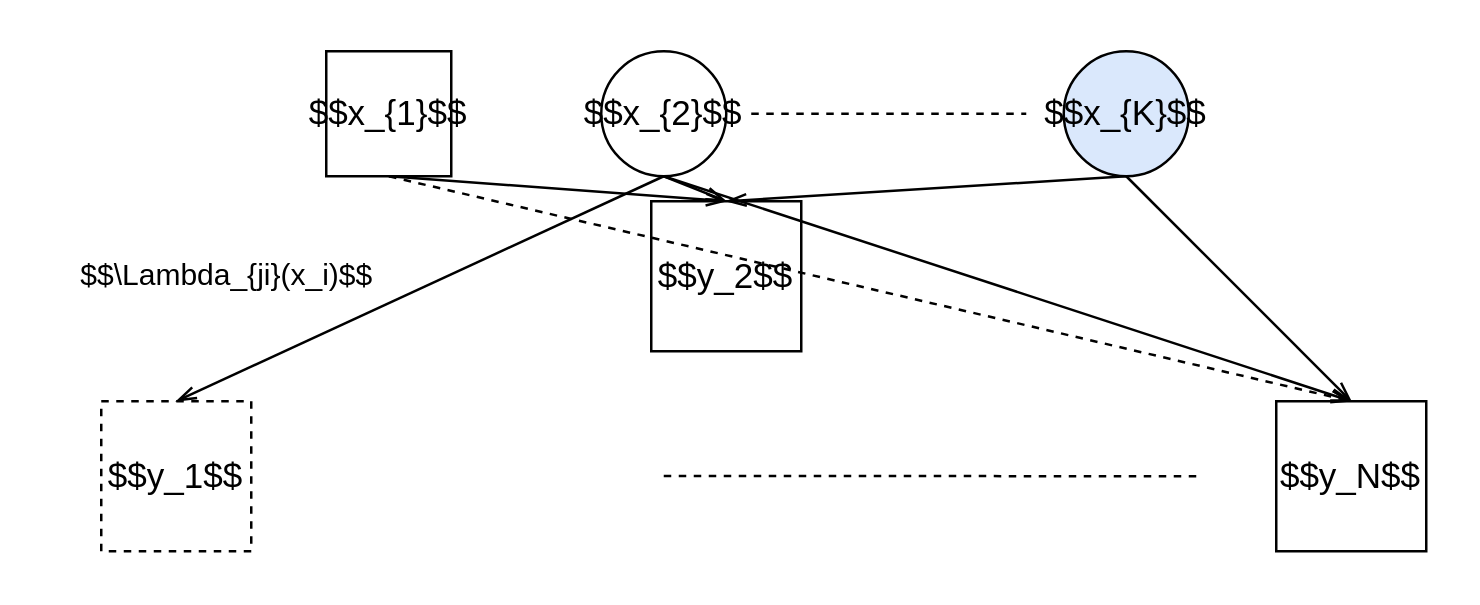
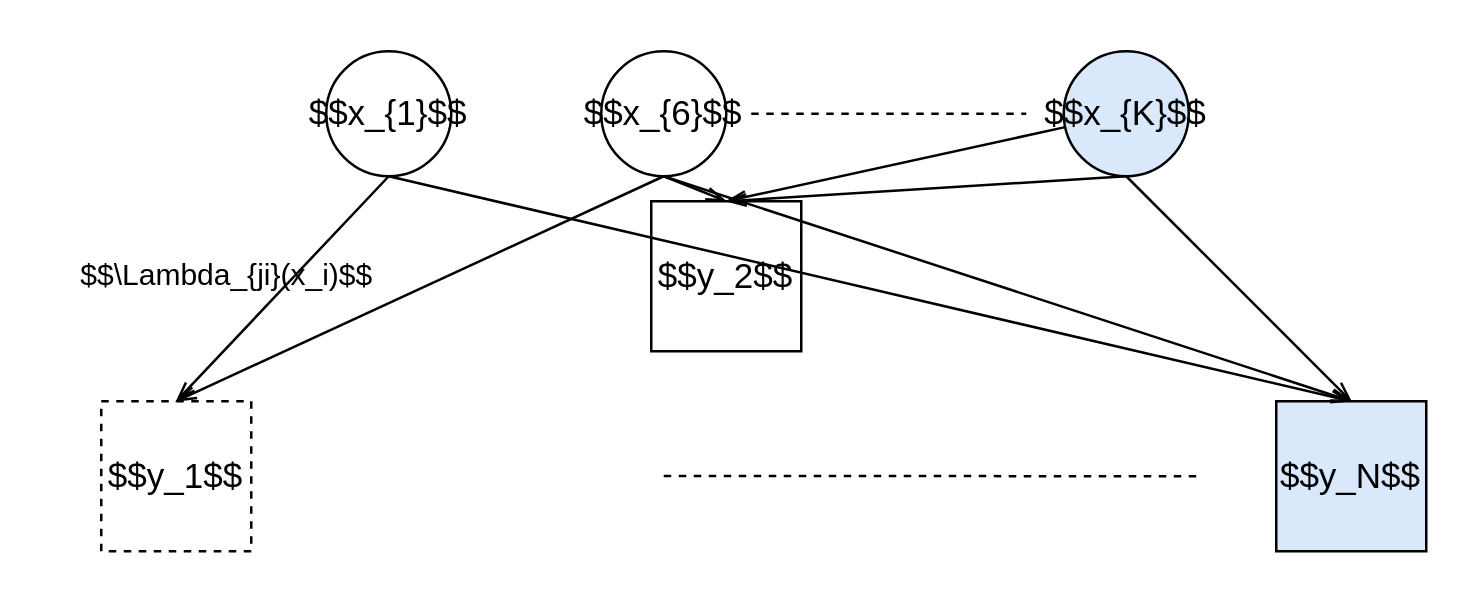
(389, 114) -> (389, 114)
(664, 114) -> (664, 114)
(517, 186) -> (909, 161)
none -> (285, 286)
(1052, 331) -> (1052, 331)
(1351, 476) -> (1351, 476)
